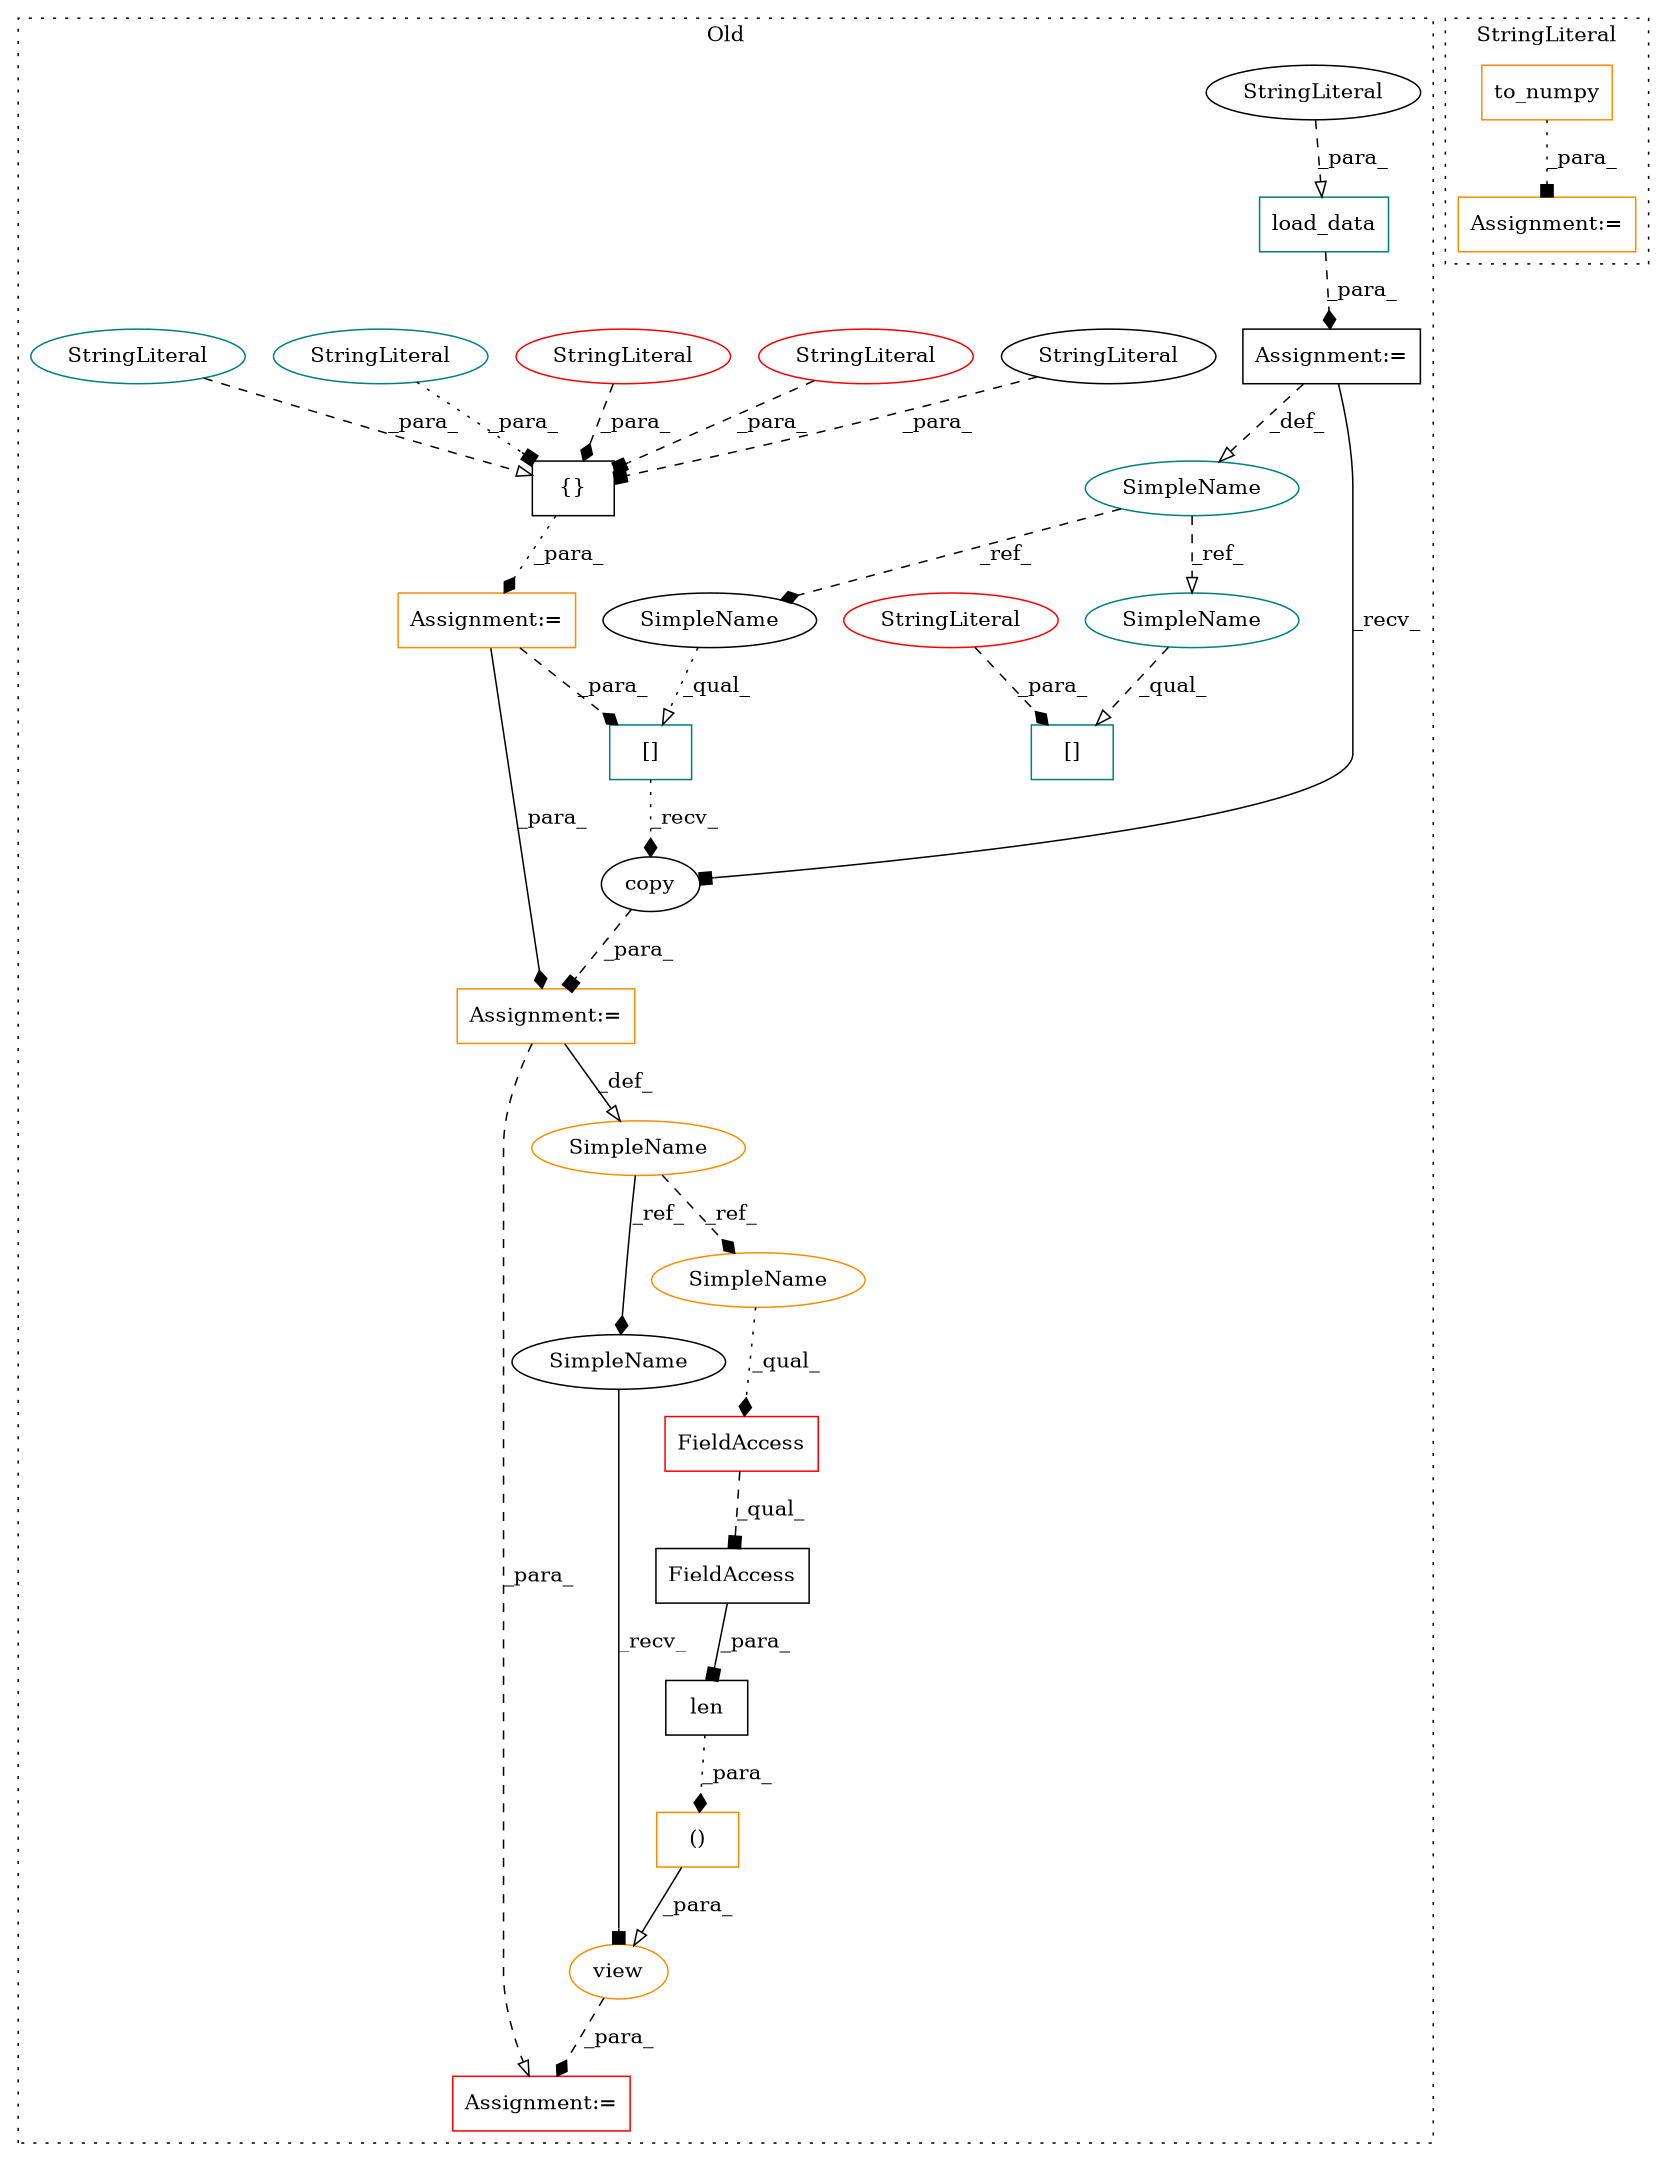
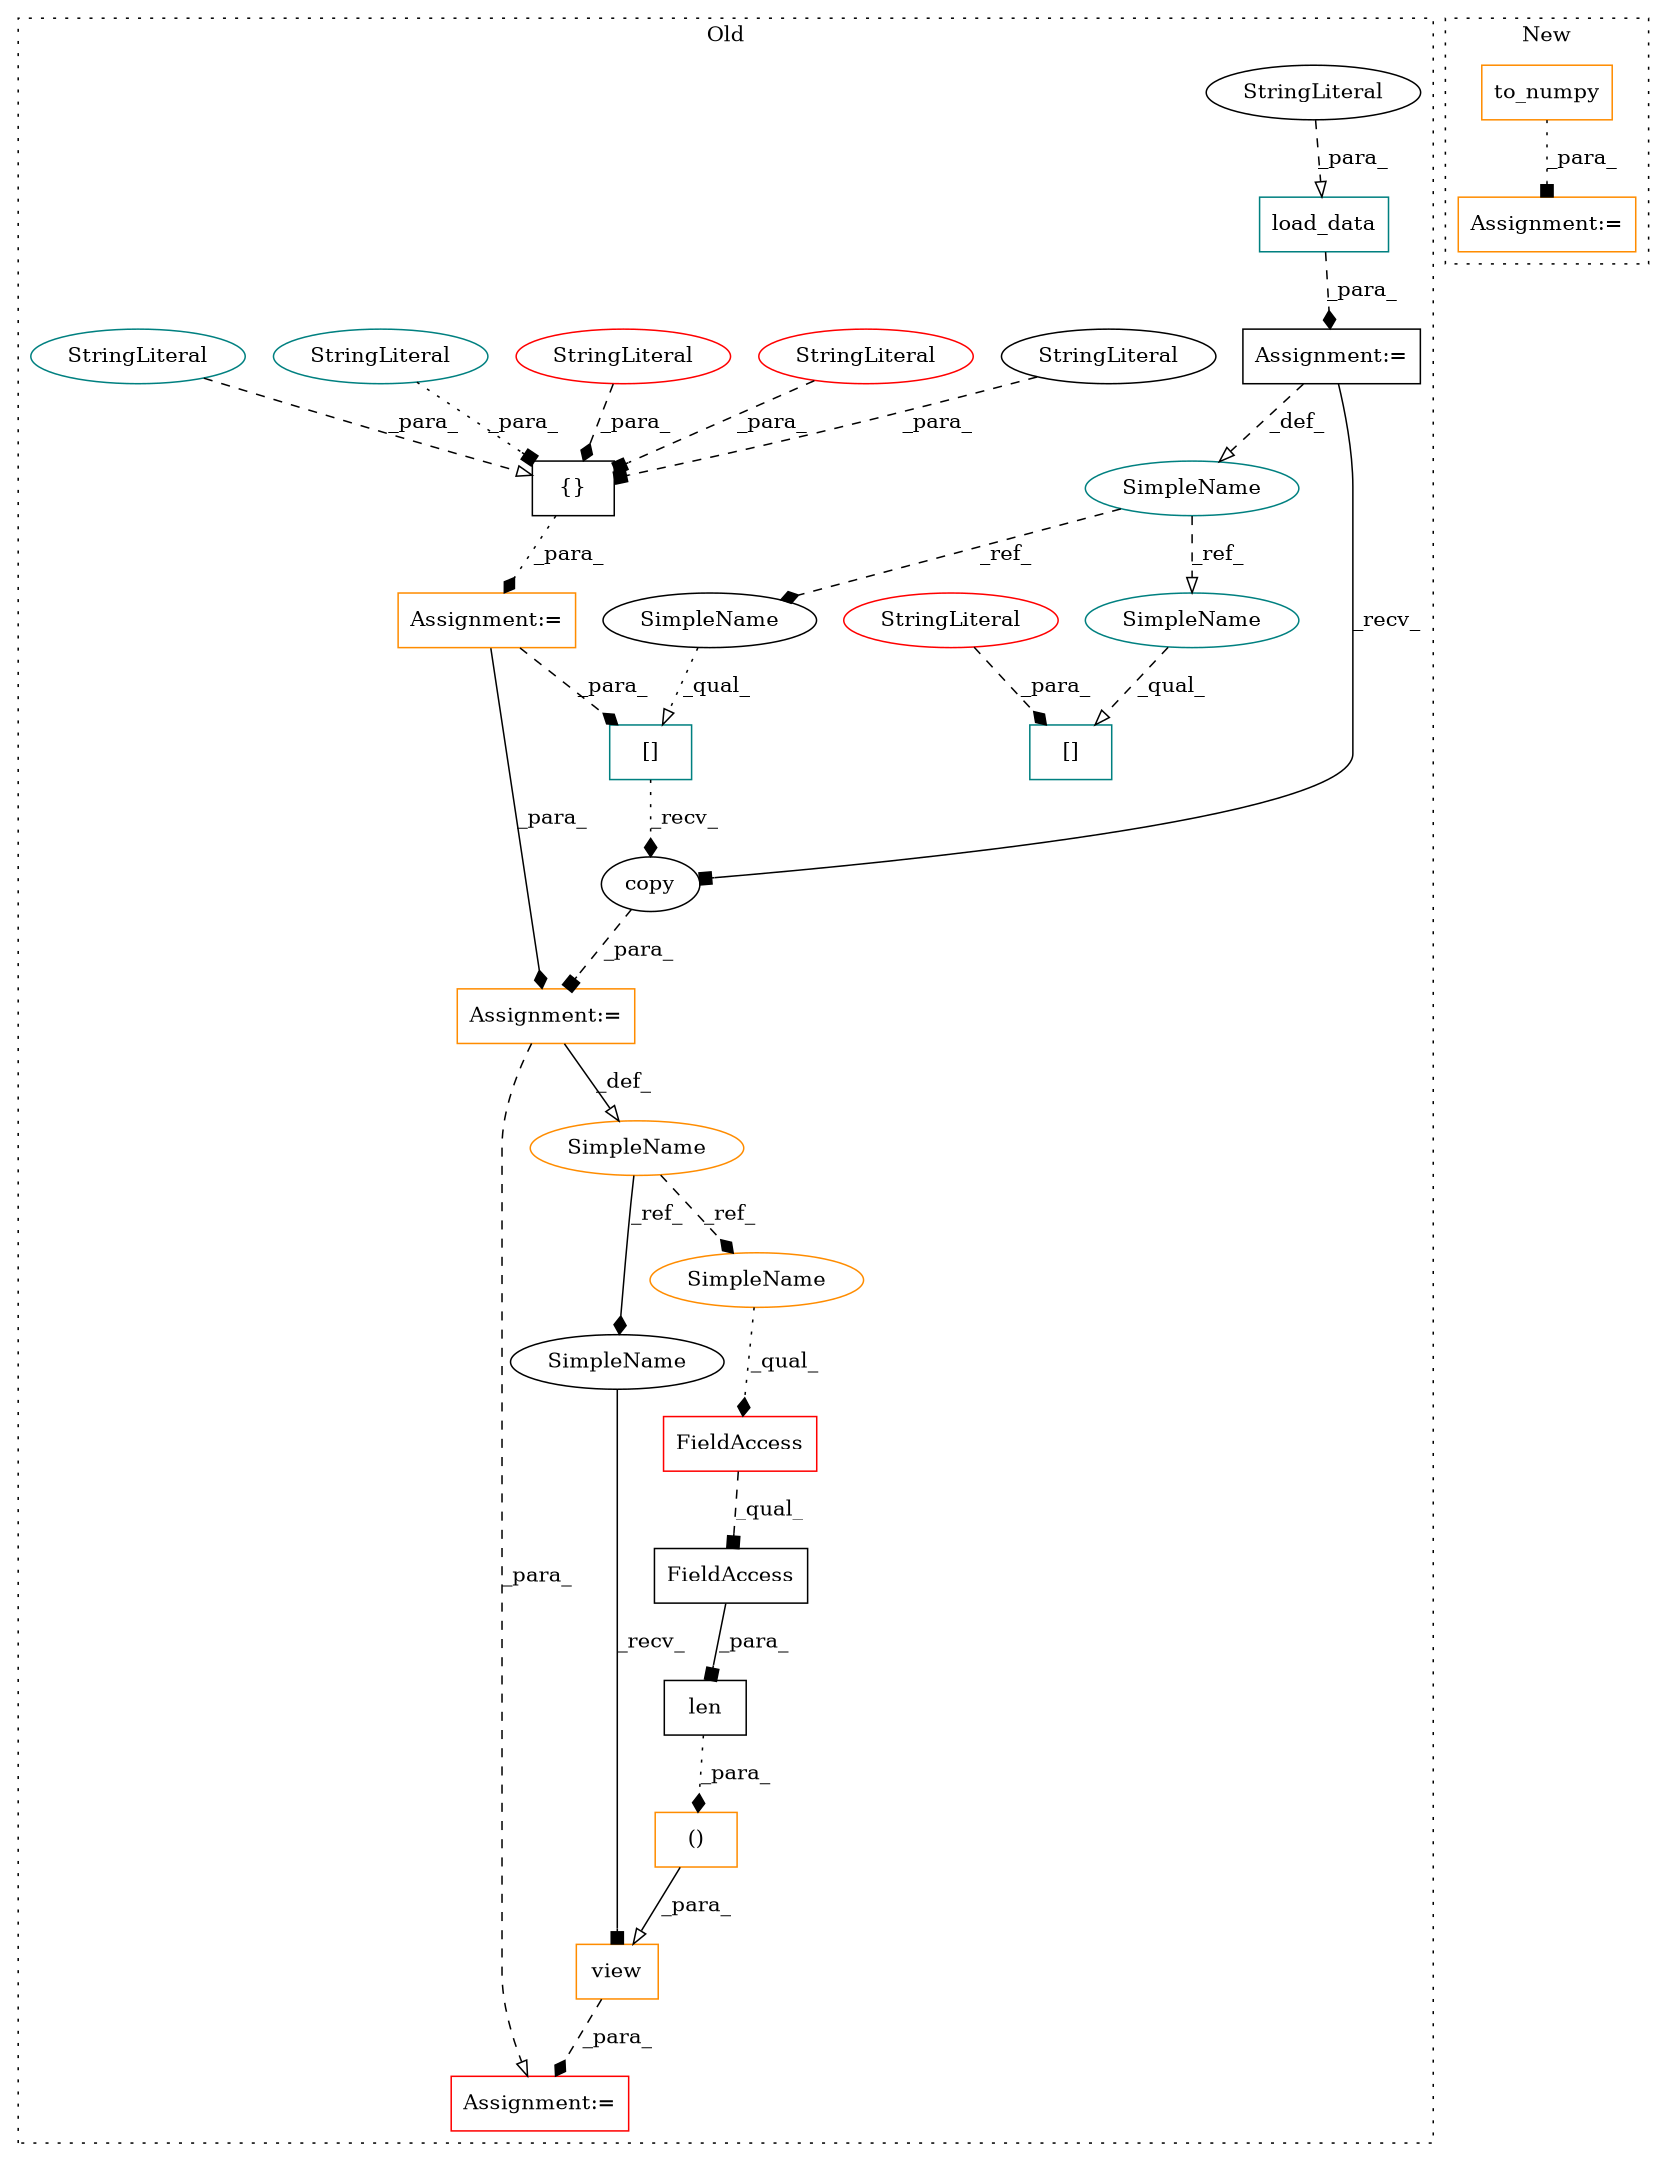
(1547, 36) -> (1547, 36)
(619, 1972) -> (617, 1972)
